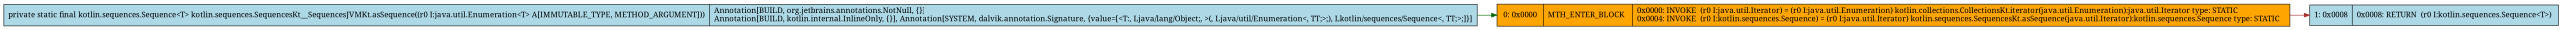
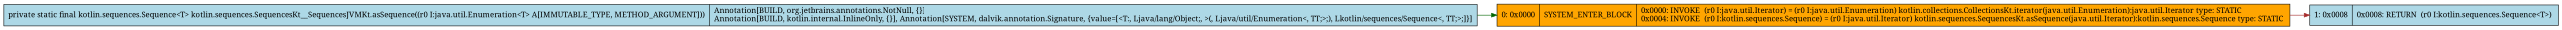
(1586, 15) -> (1588, 15)
